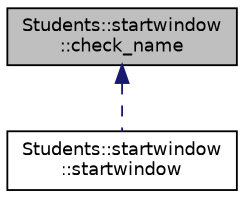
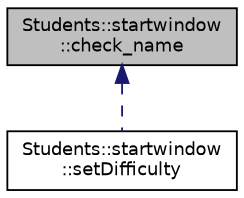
(122, 161) -> (122, 161)
